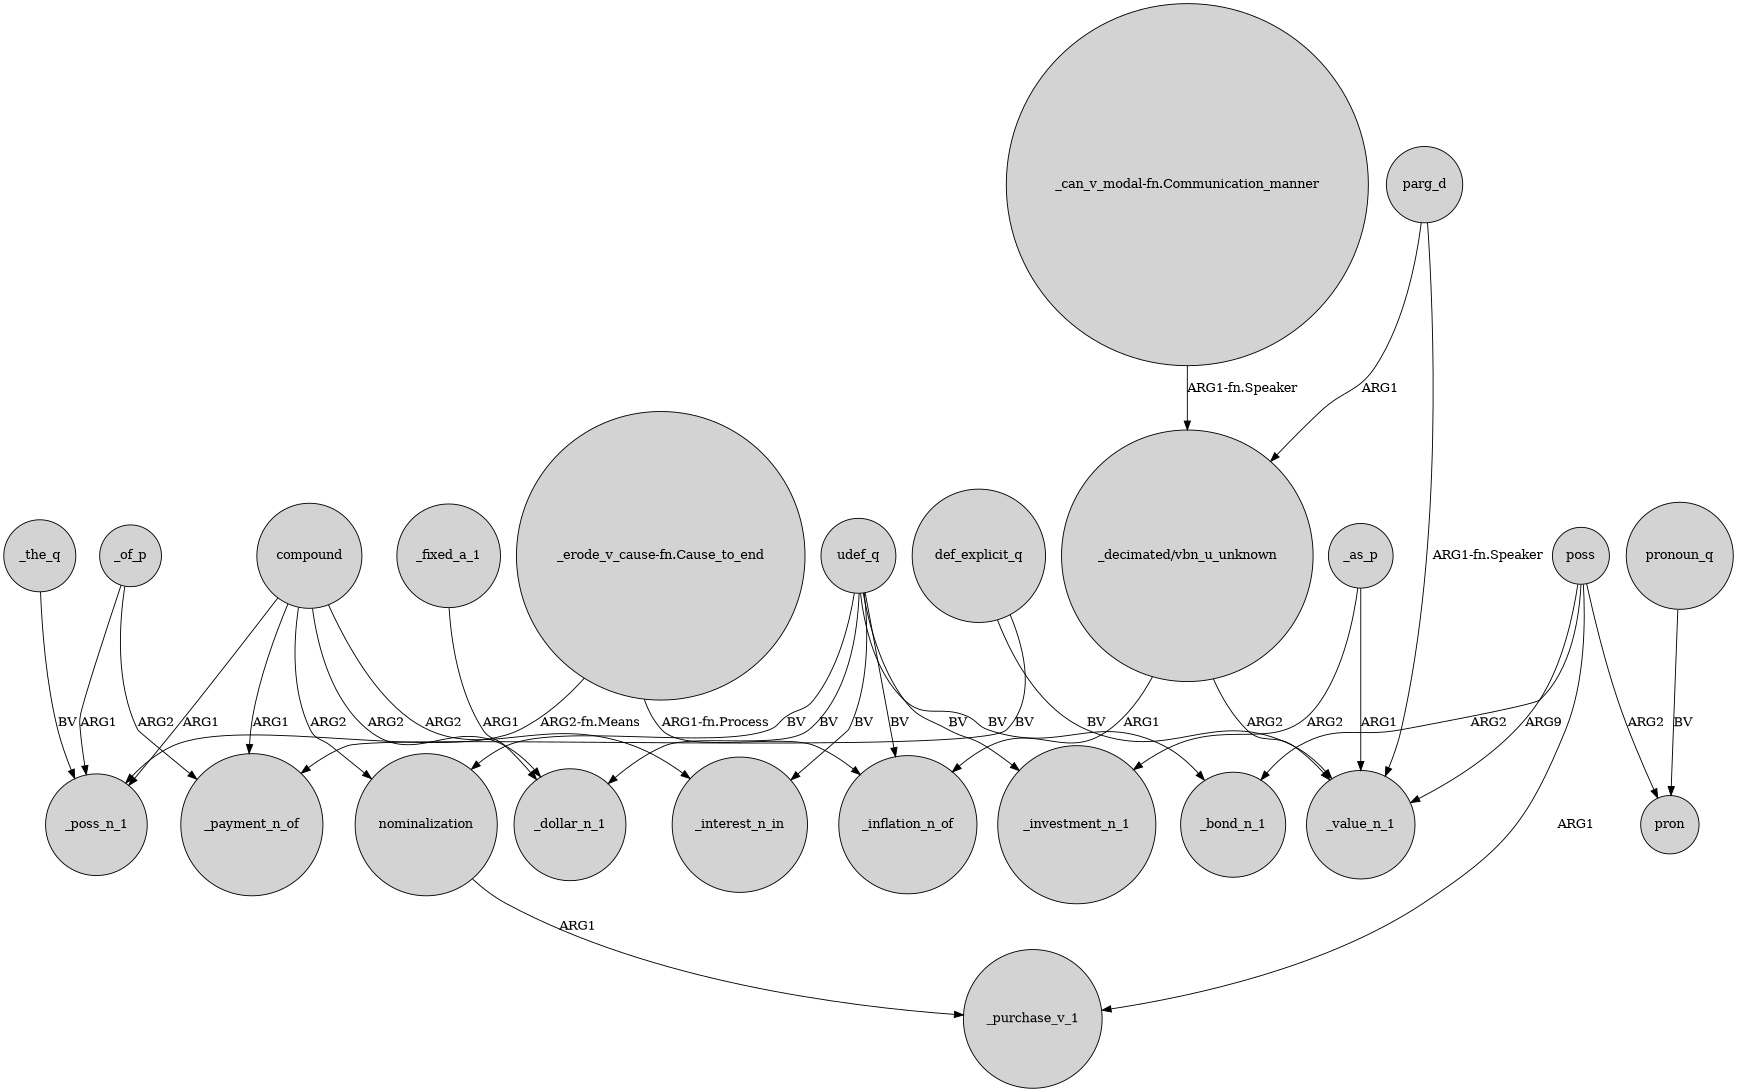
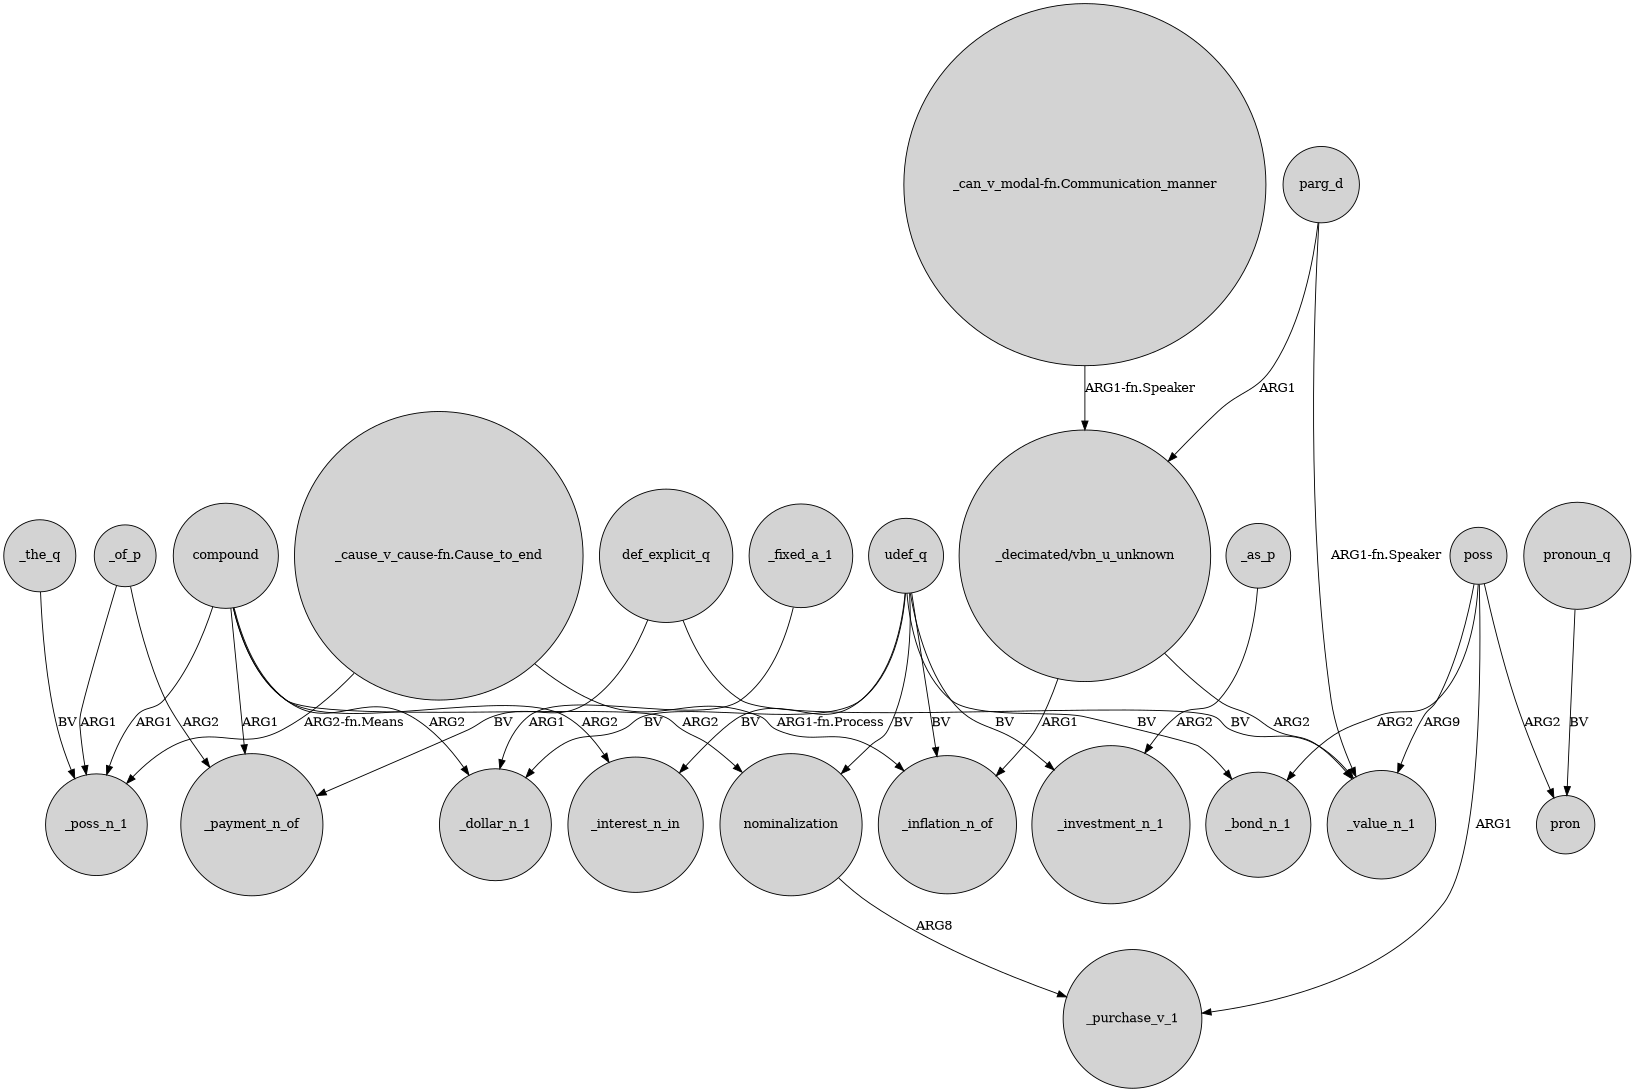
(661, 556) -> (439, 556)
(1361, 675) -> none
(578, 926) -> (934, 926)
